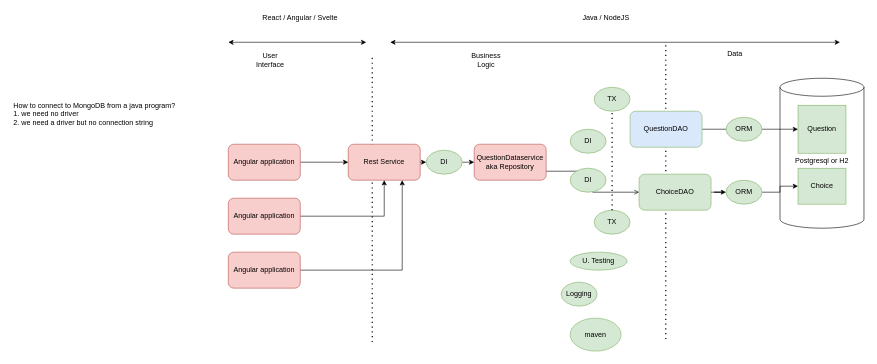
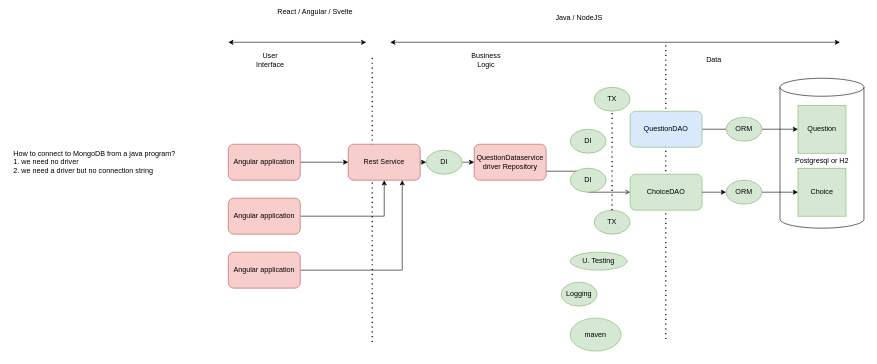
(300, 18) -> (315, 12)
(606, 18) -> (579, 18)
(735, 54) -> (714, 60)
(108, 114) -> (108, 162)
(510, 162) -> (510, 162)
(822, 186) -> (822, 192)
(675, 192) -> (666, 192)
